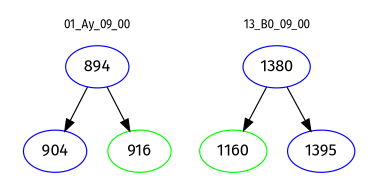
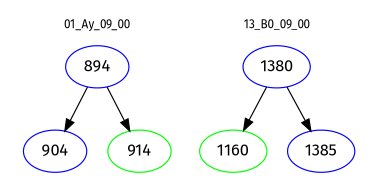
(139, 151) -> (139, 151)
(321, 151) -> (321, 151)
